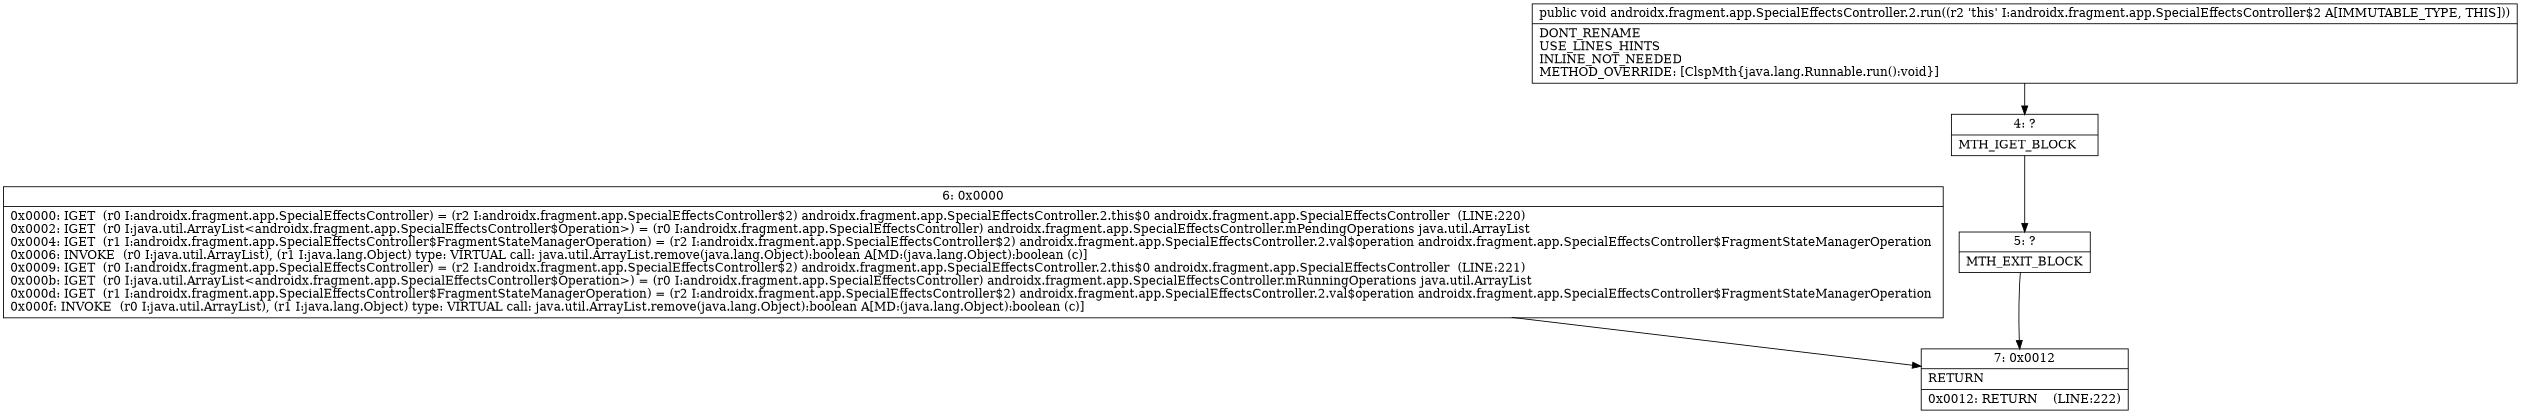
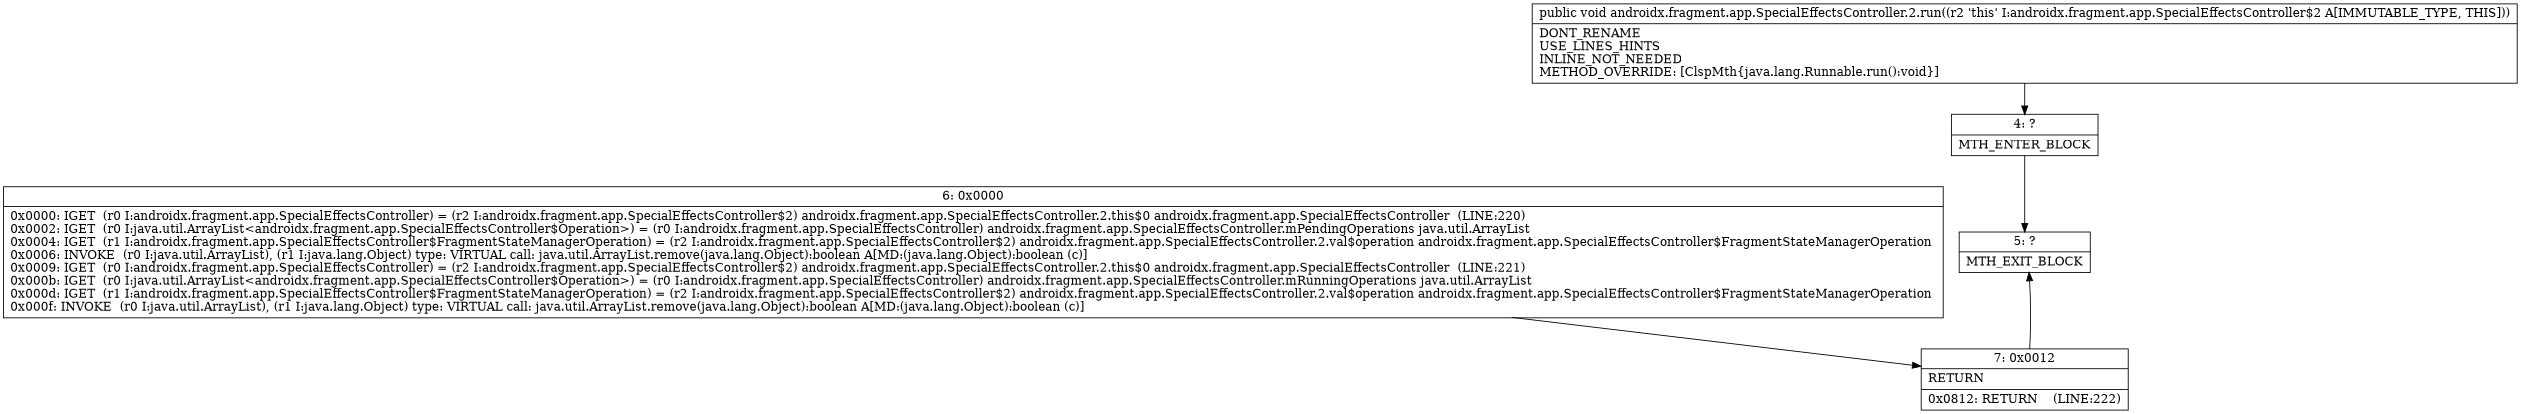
(2017, 145) -> (2025, 145)
(2019, 306) -> (2031, 315)
(2025, 399) -> (2025, 399)
